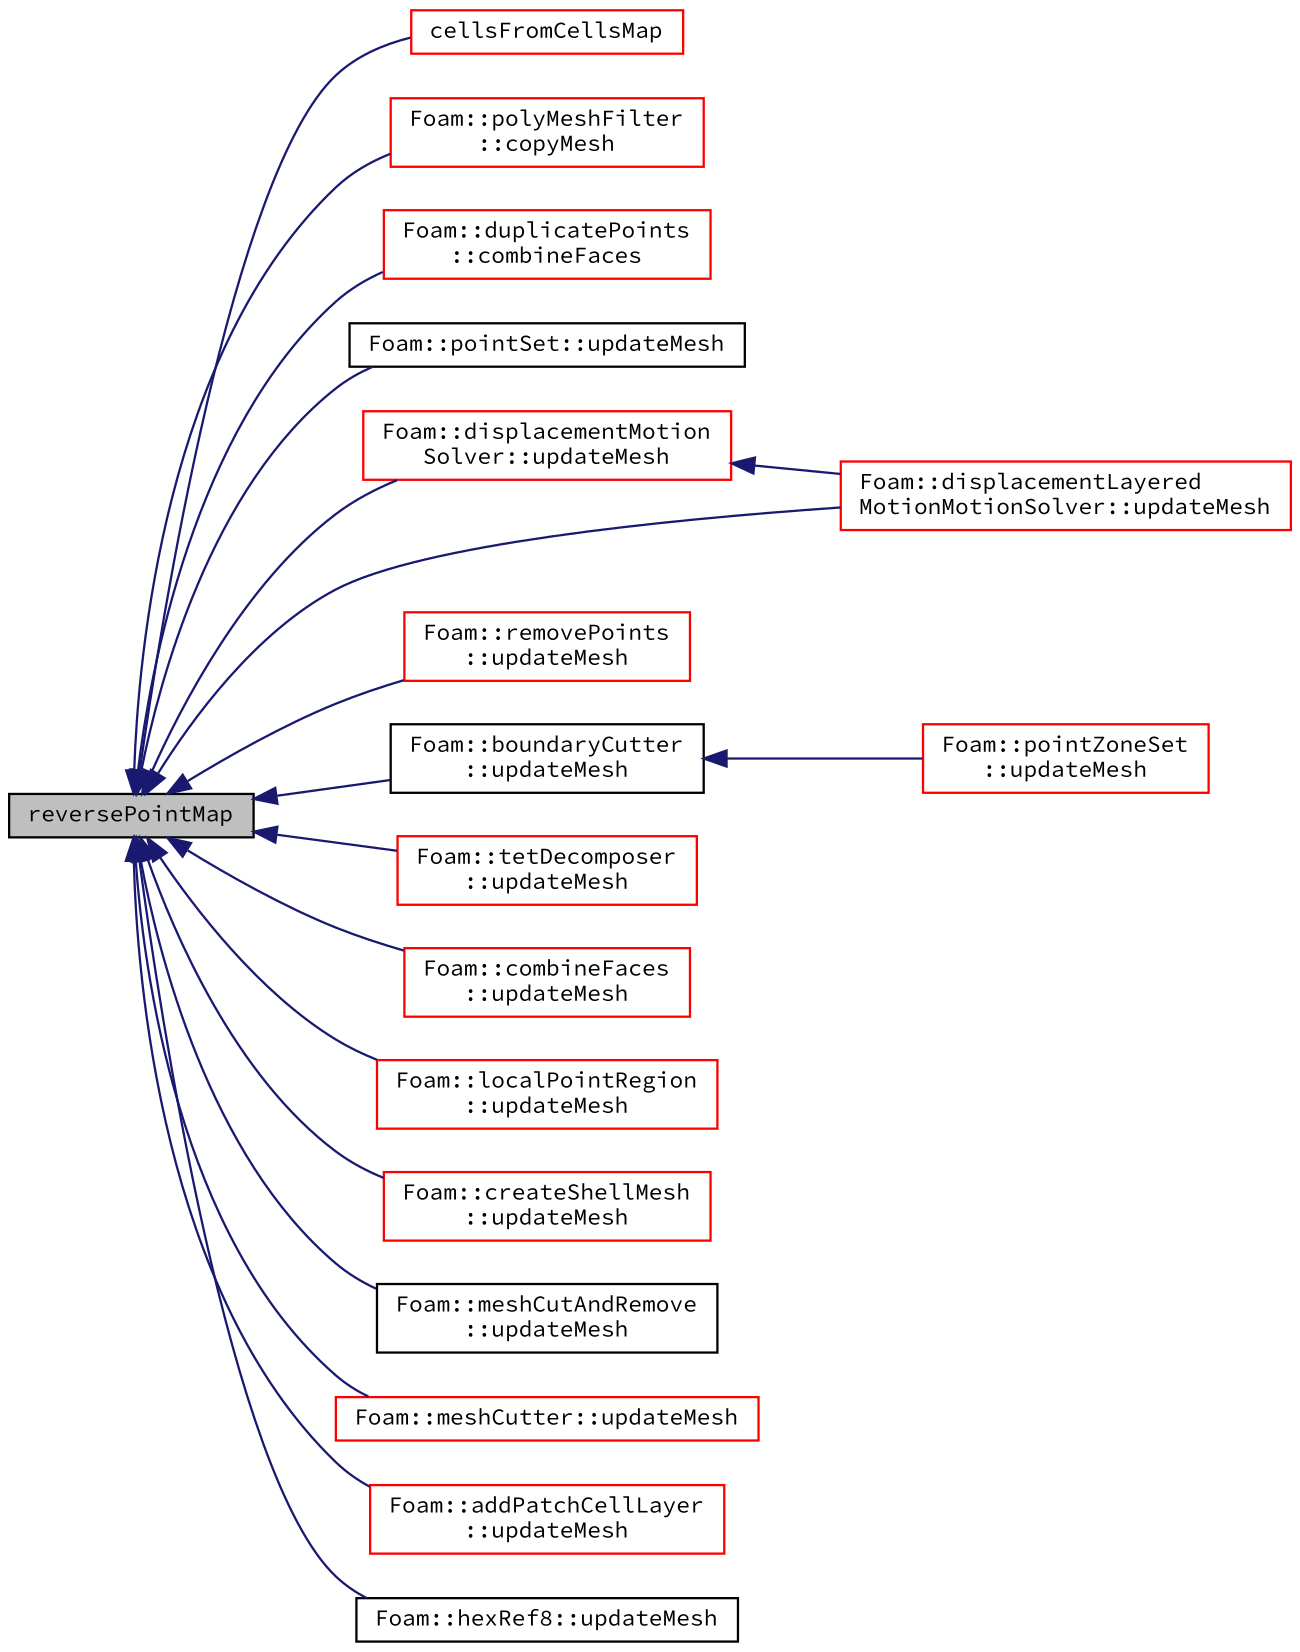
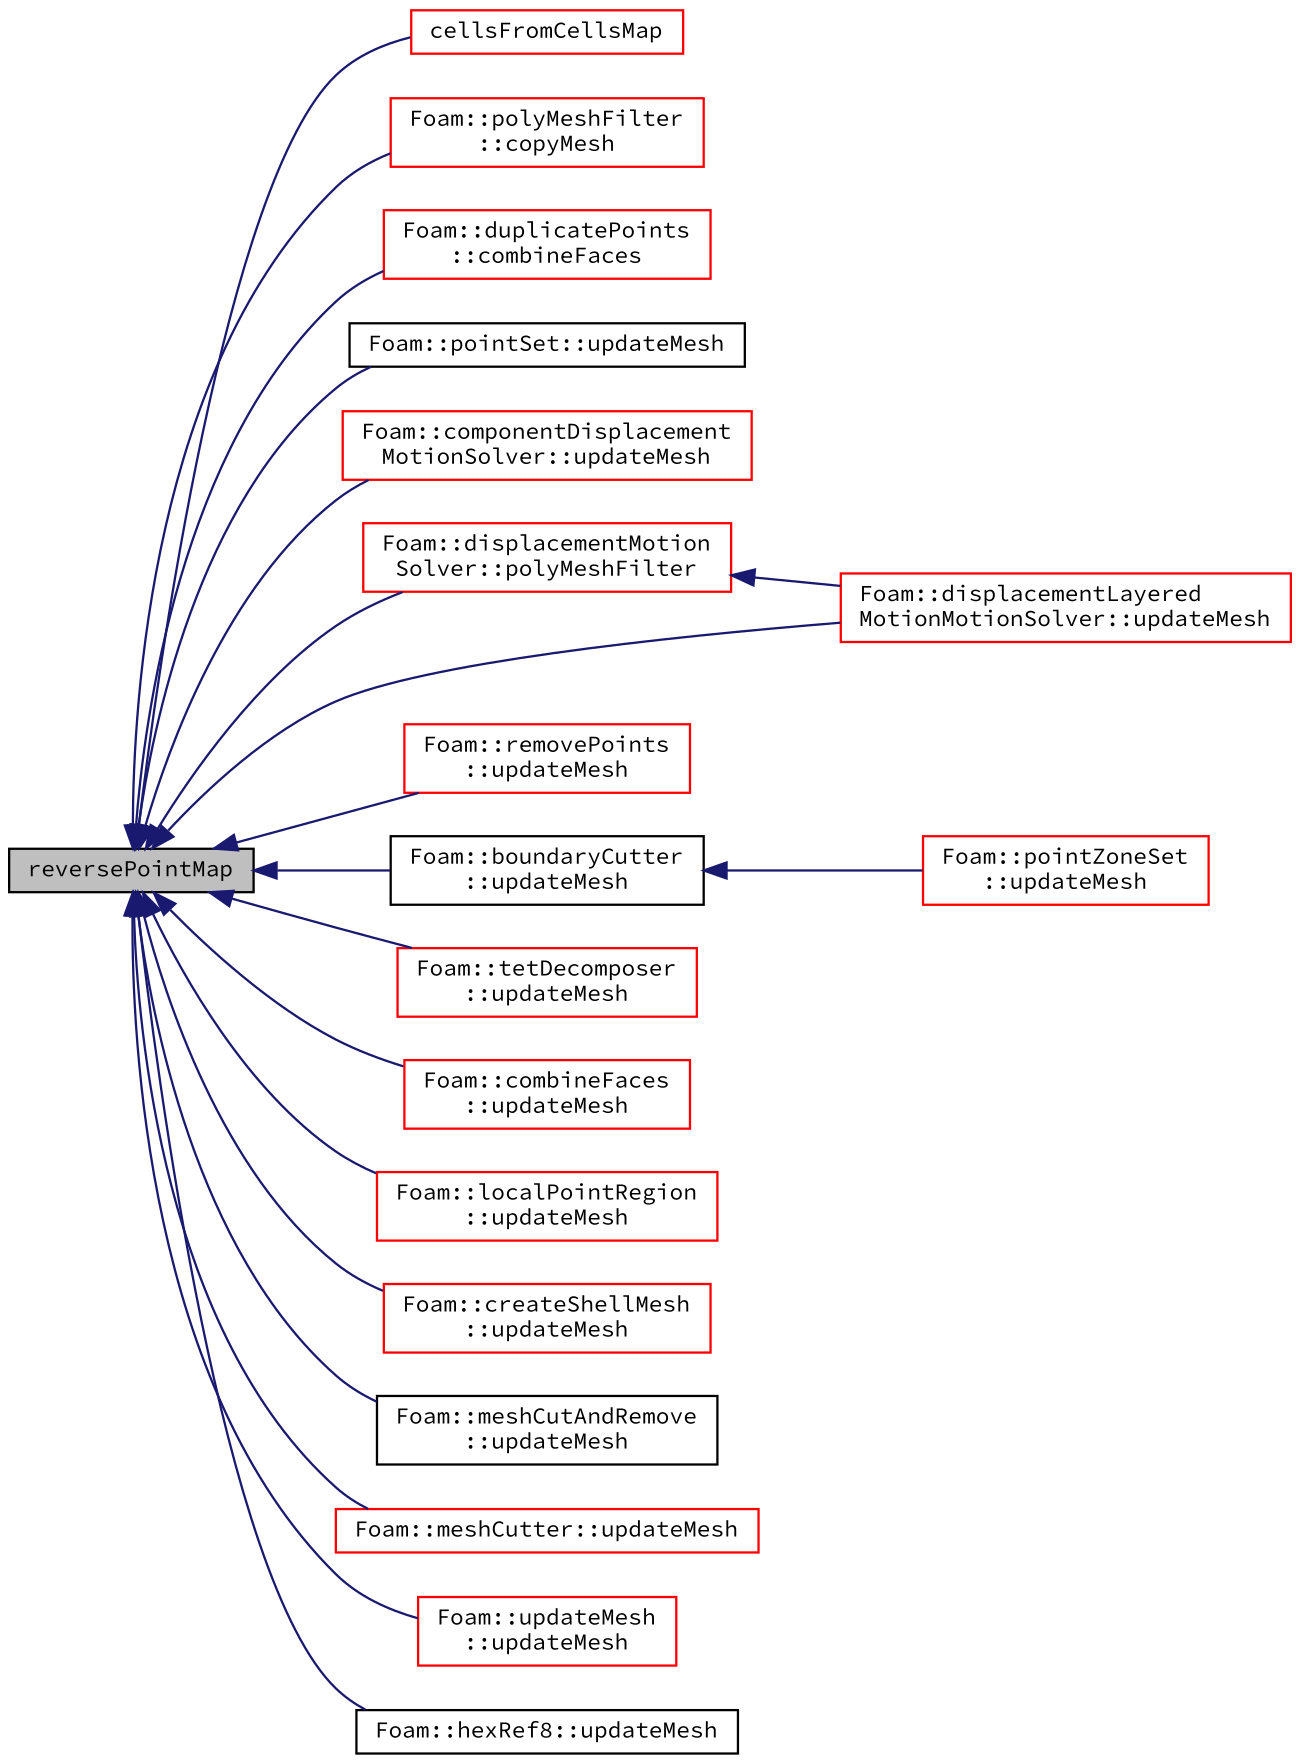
(547, 446) -> (547, 557)
none -> (547, 446)
(547, 1519) -> (547, 1631)
